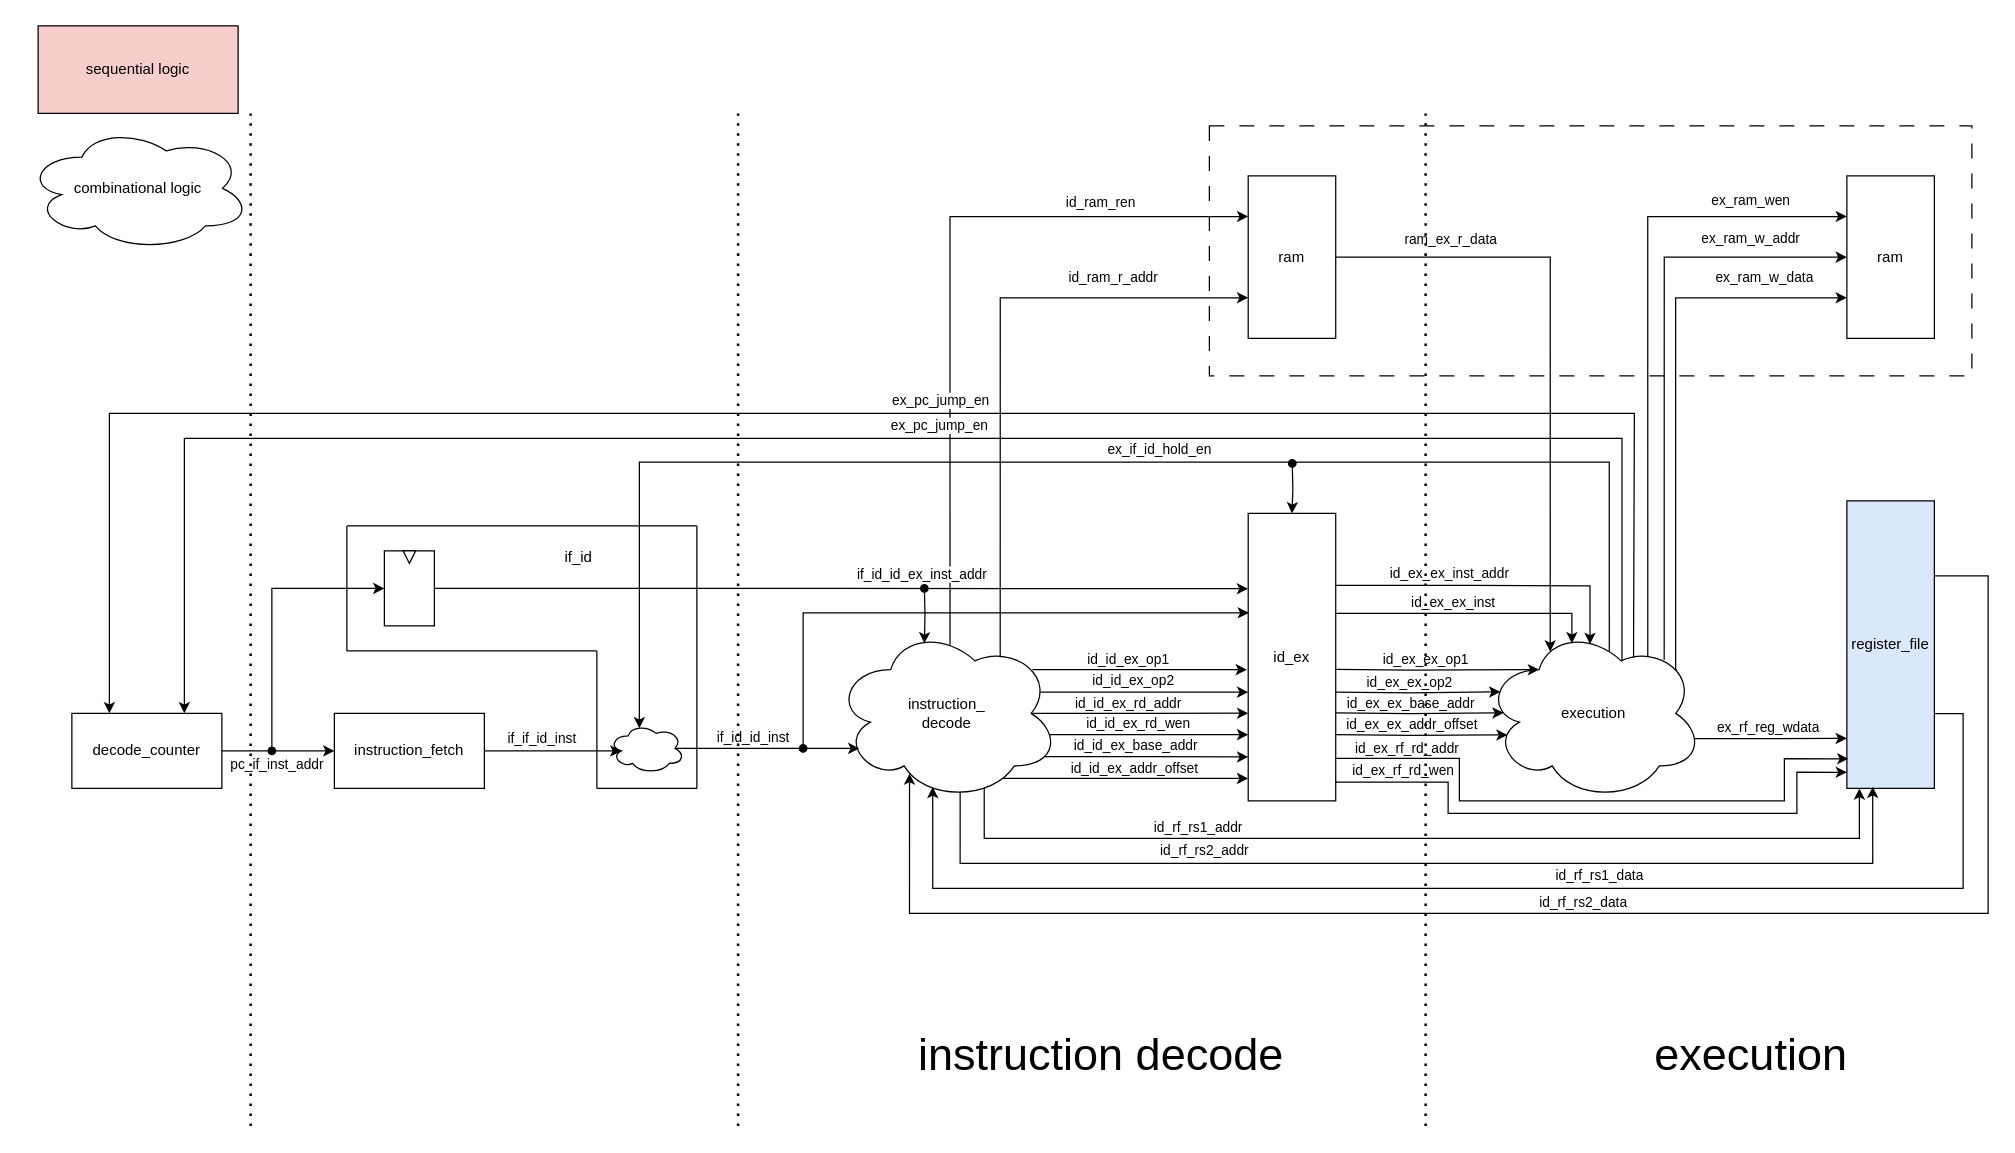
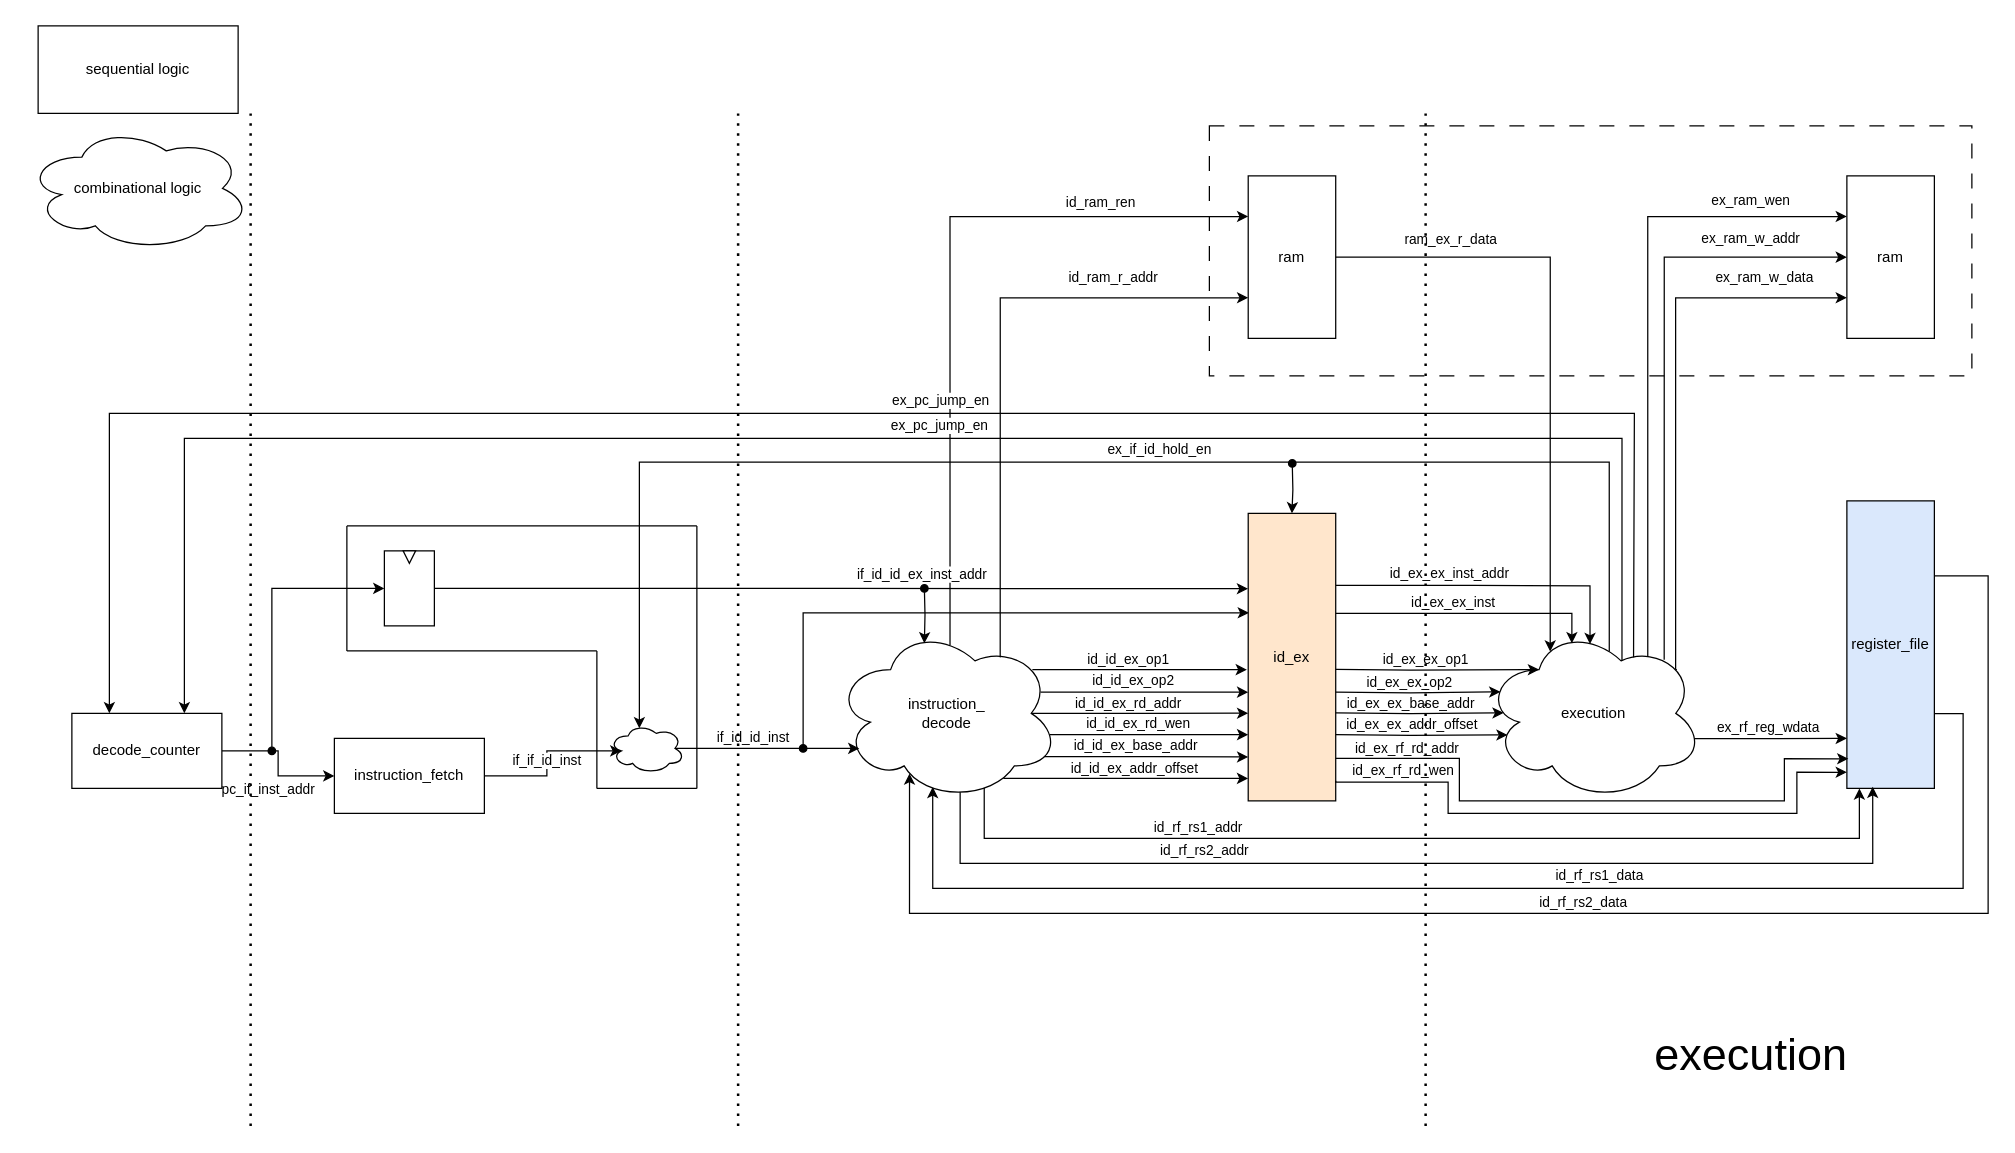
(138, 69) -> (138, 69)
(578, 557) -> none
(1292, 657) -> (1292, 657)
(409, 751) -> (409, 776)
(1101, 1054) -> none
